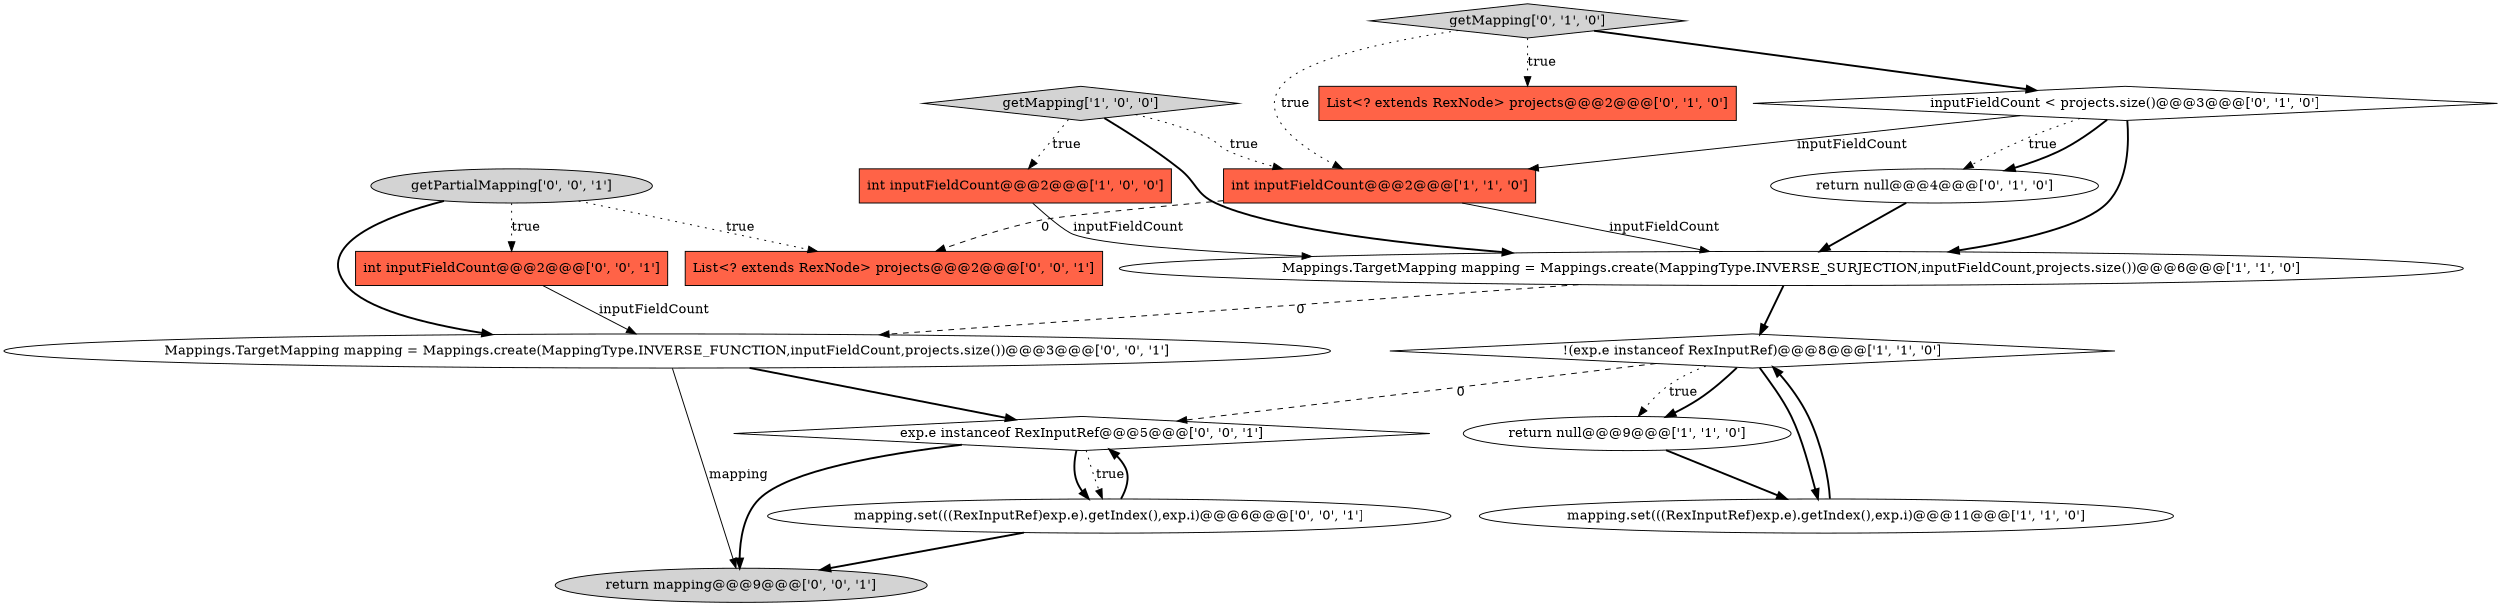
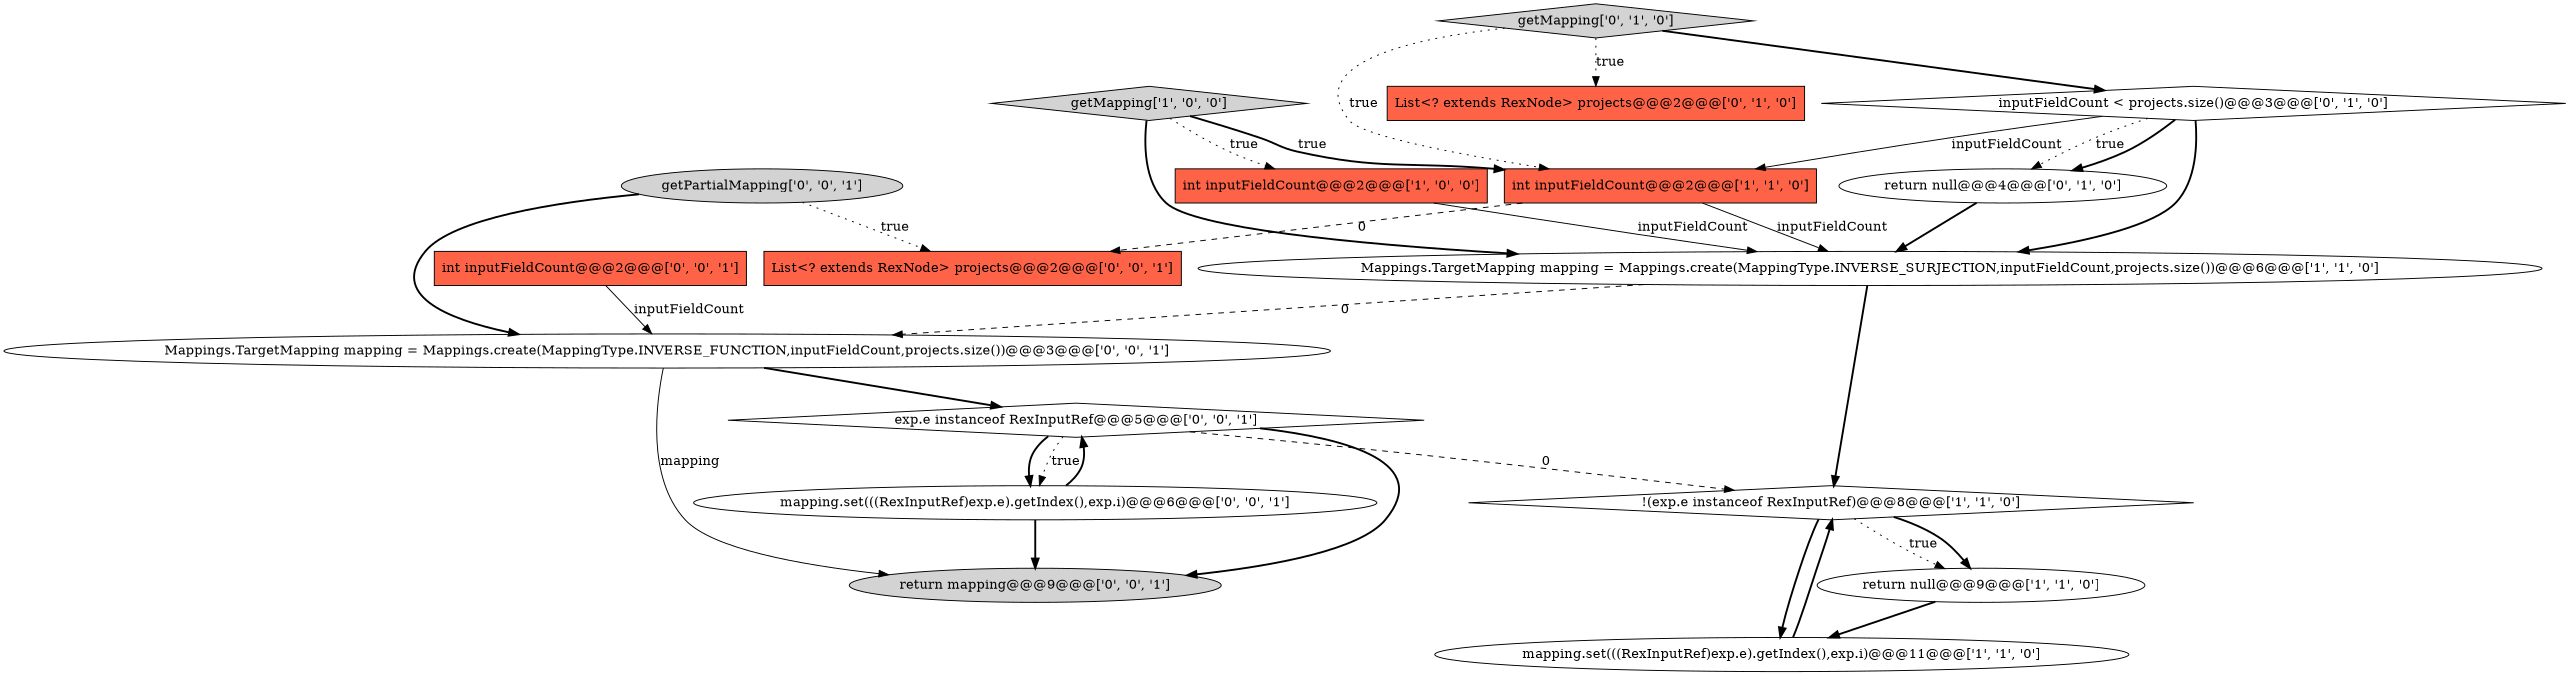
(1206, 137) -> (1339, 159)
(512, 222) -> none
(1421, 392) -> (1457, 459)
